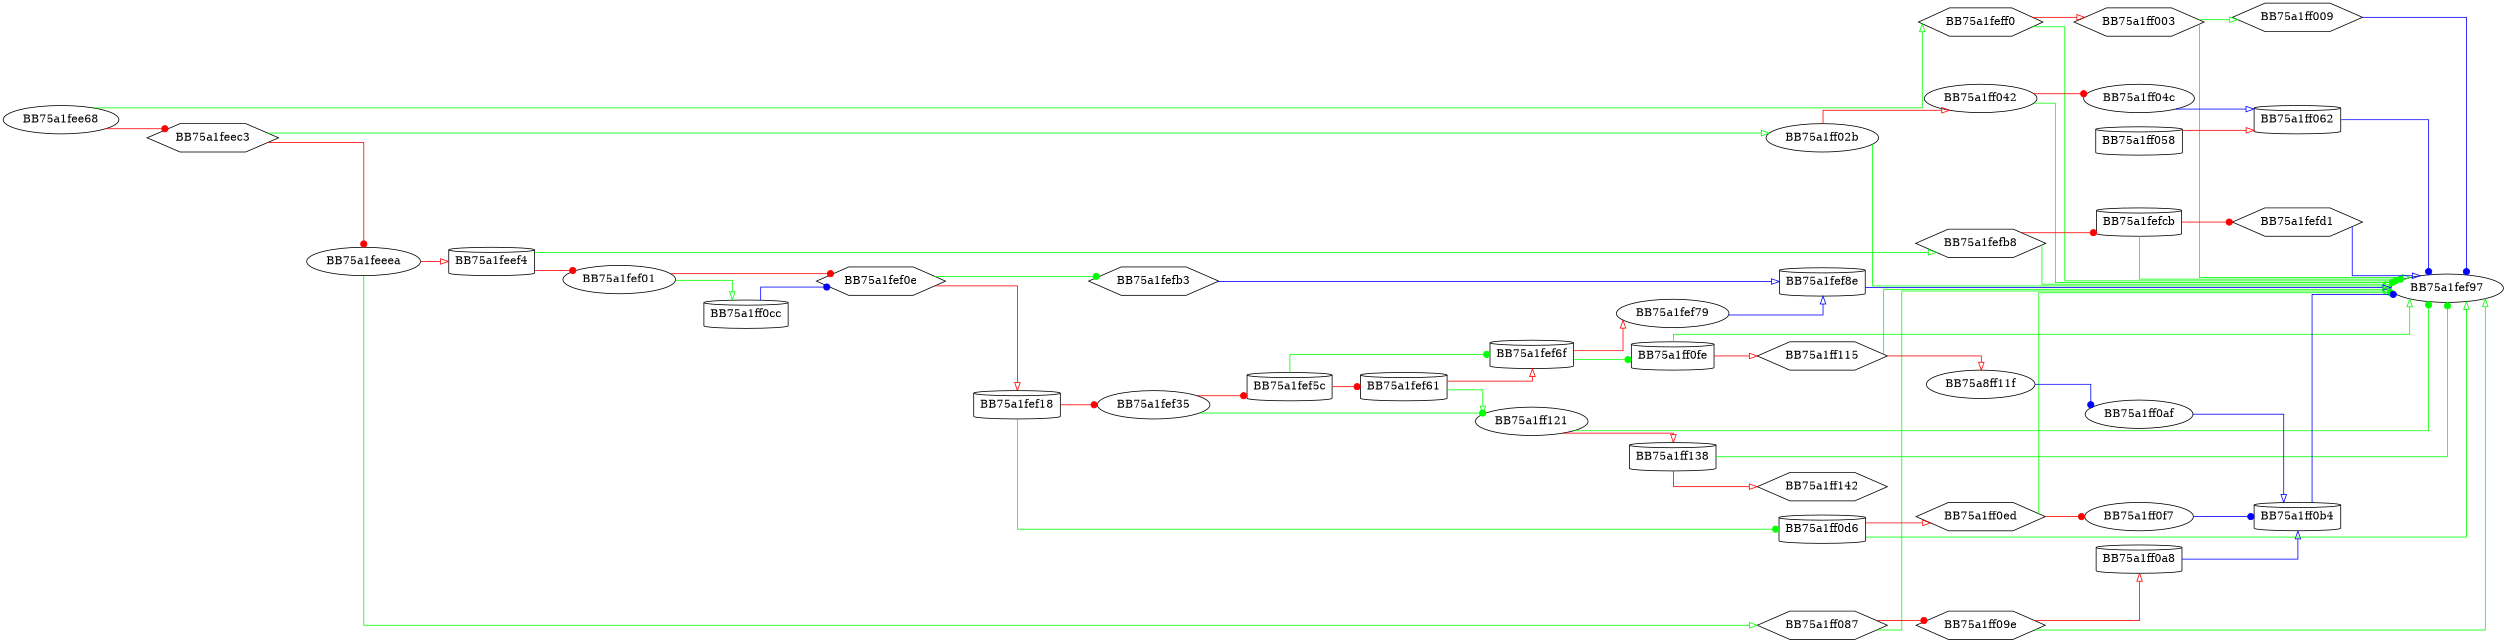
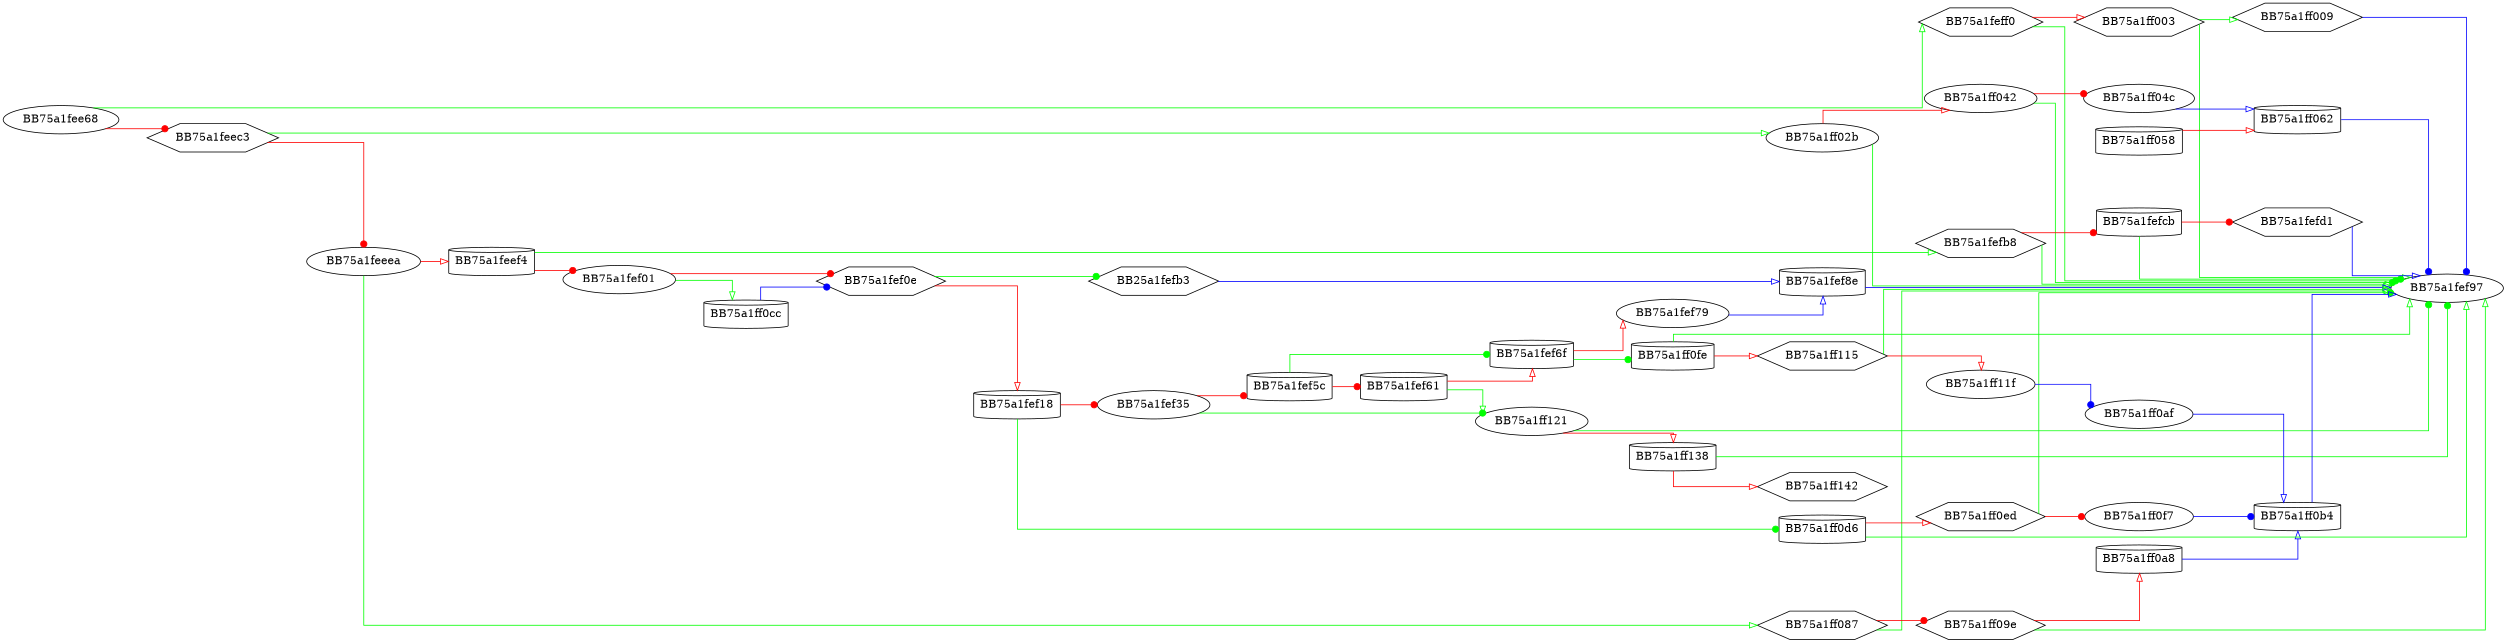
(1154, 281) -> (1154, 281)
(2312, 360) -> (2312, 360)
(1981, 384) -> (1981, 384)
